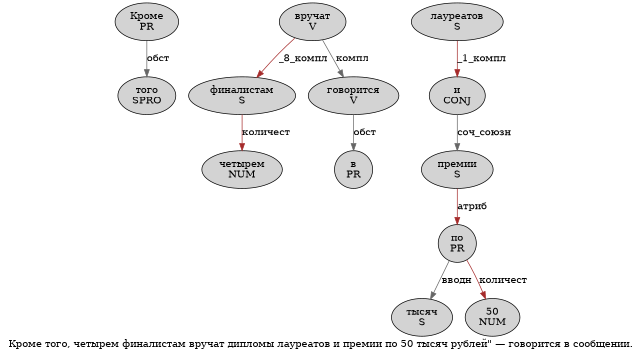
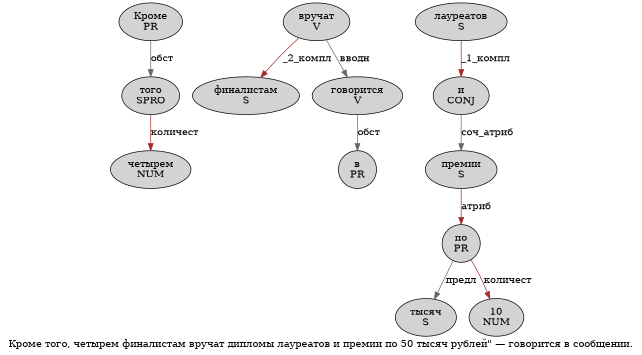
(303, 59) -> (307, 59)
(353, 59) -> (355, 59)
(242, 129) -> (151, 129)
(484, 133) -> (487, 133)
(457, 280) -> (461, 280)
(493, 317) -> (496, 317)
